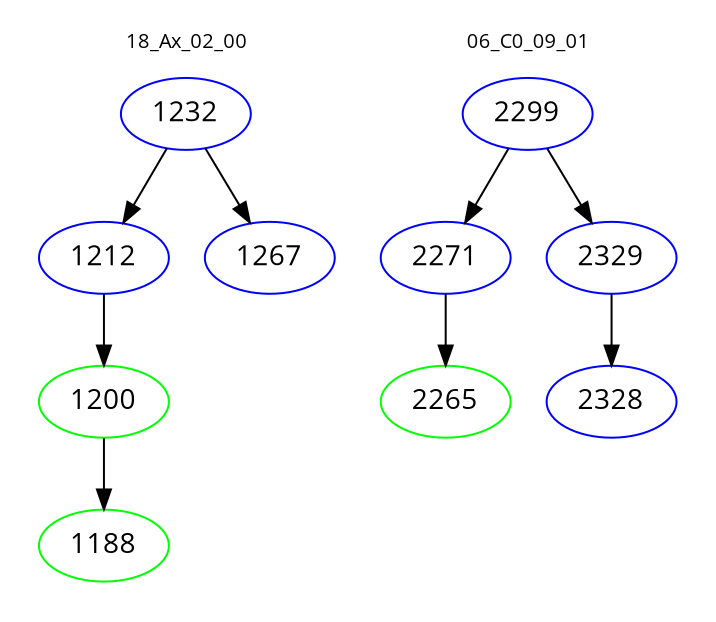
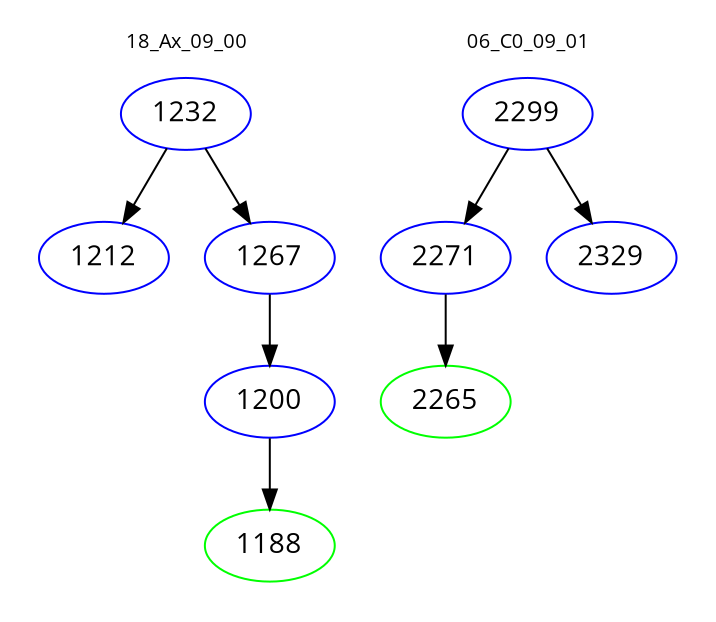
(187, 43) -> (187, 43)
(104, 320) -> (270, 320)
(104, 402) -> (270, 402)
(612, 402) -> none
